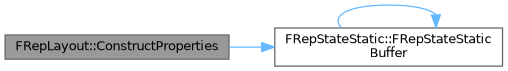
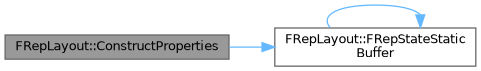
(389, 47) -> (375, 47)
